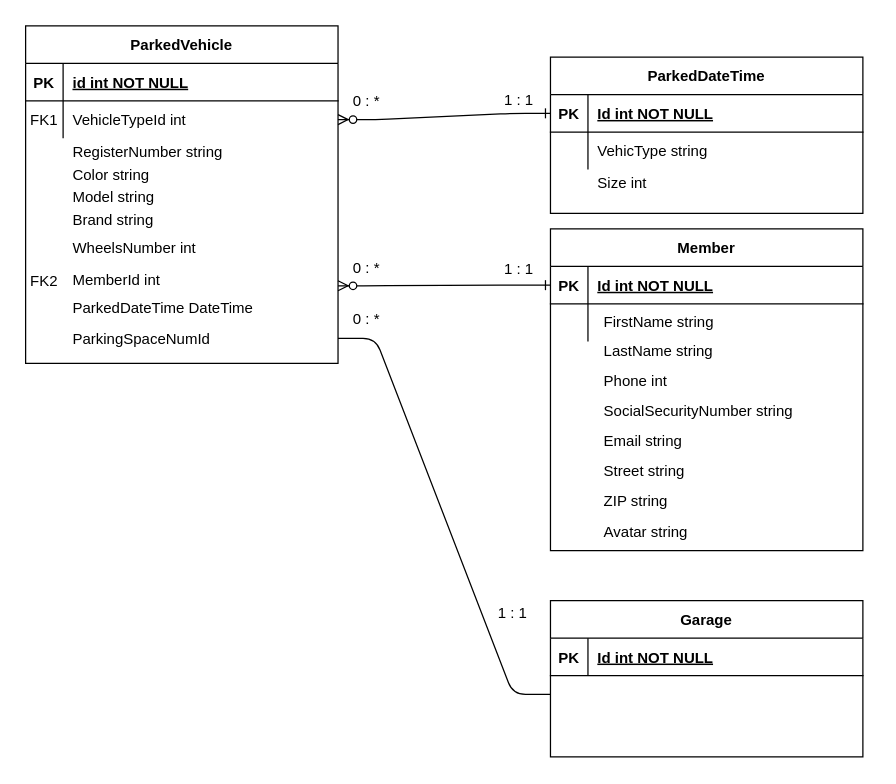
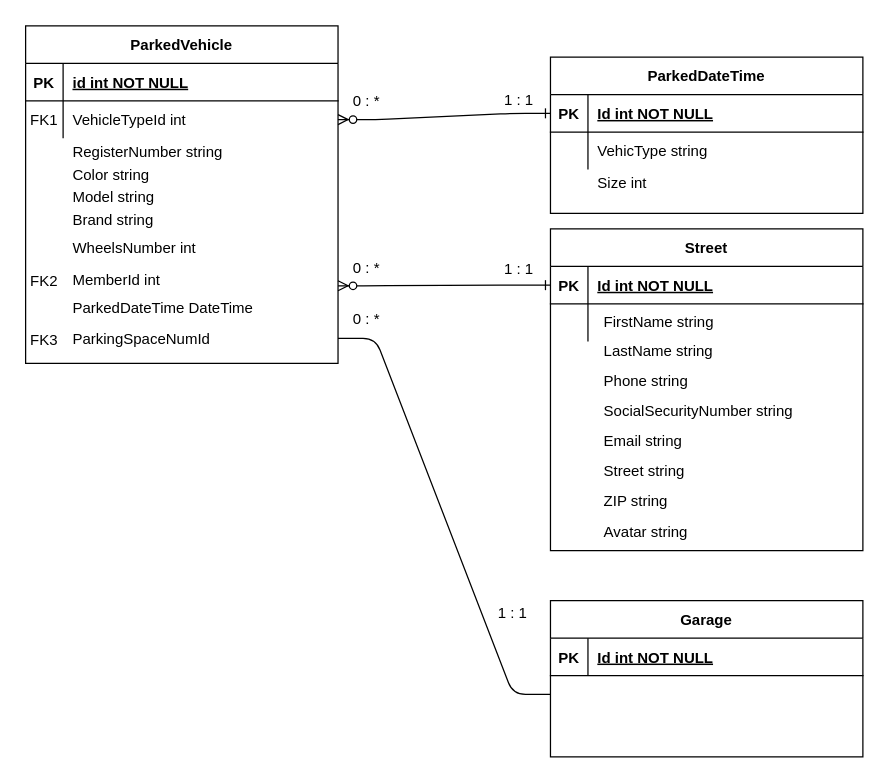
(706, 248) -> (706, 248)
none -> (44, 339)
(638, 381) -> (650, 381)
